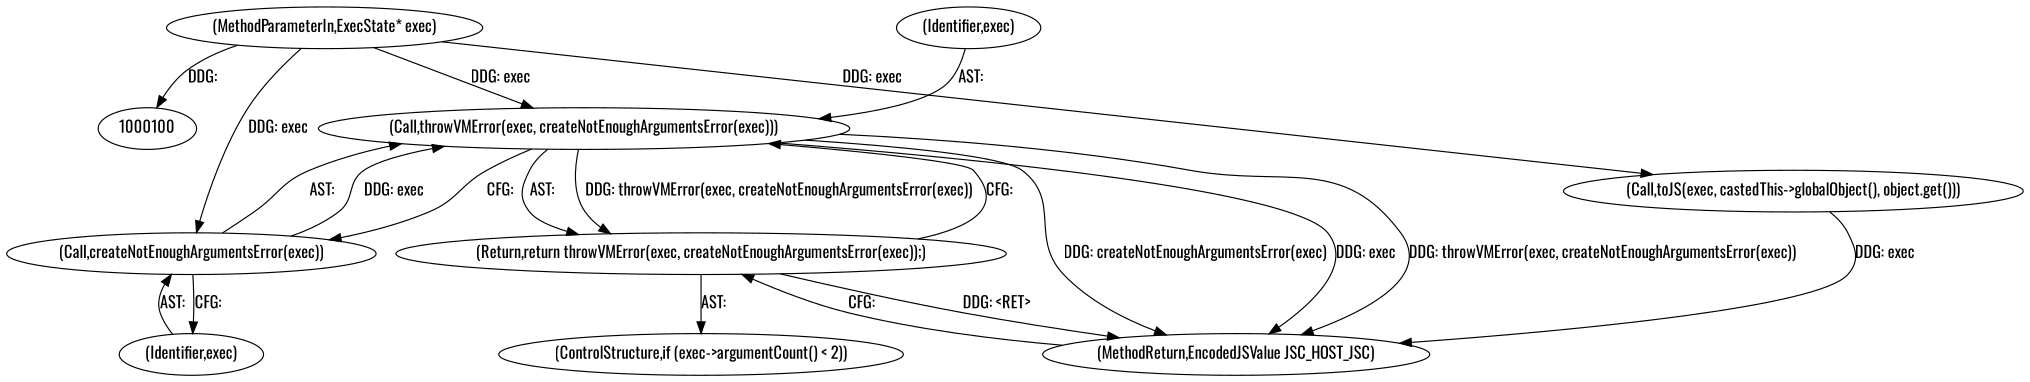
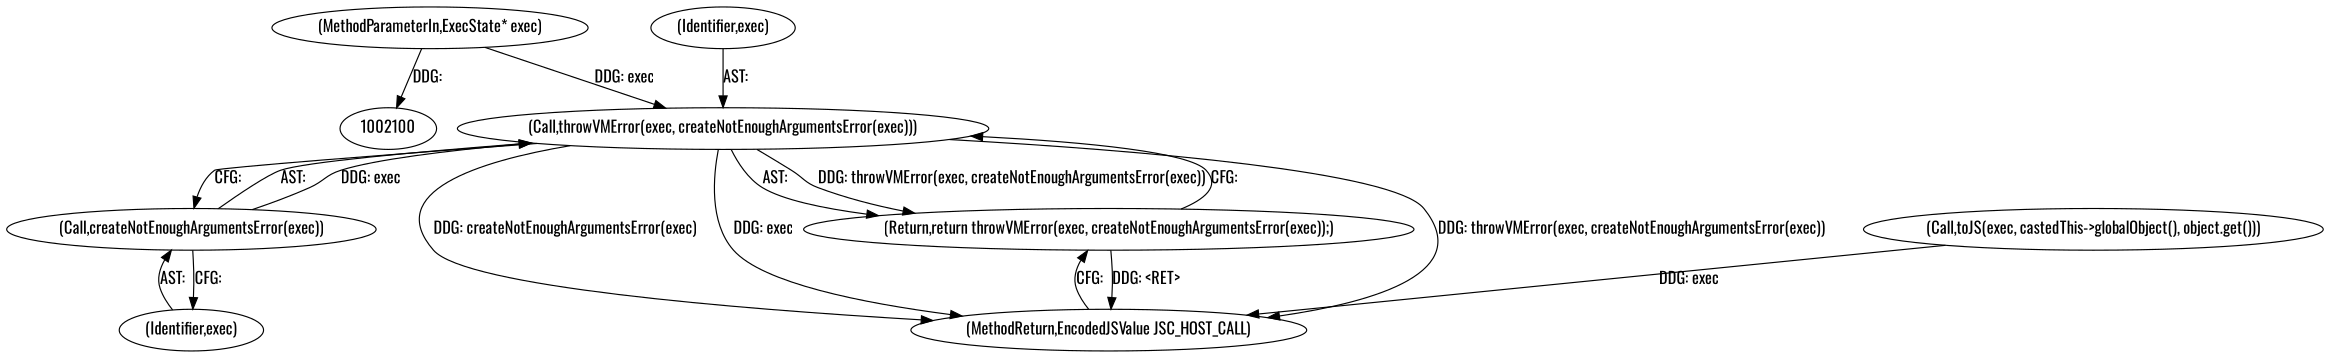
(1042, 108) -> none
(237, 127) -> none
(147, 129) -> (388, 129)
(701, 354) -> none
(1236, 354) -> (1109, 330)
